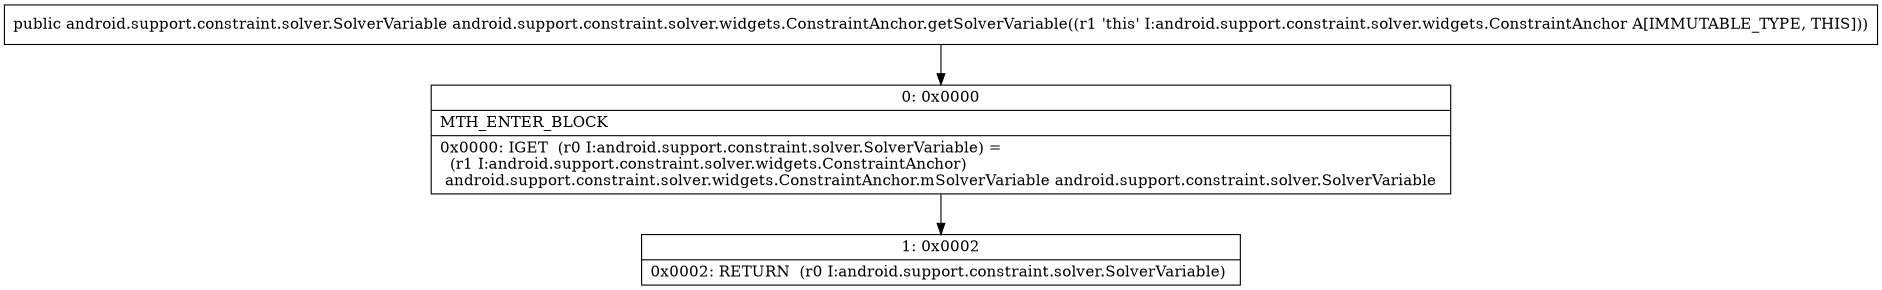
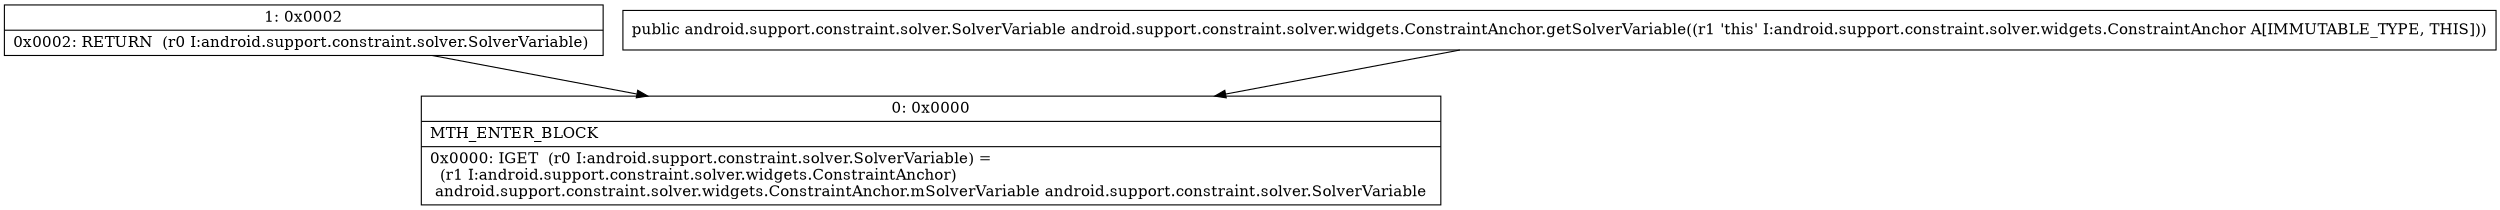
(941, 209) -> (534, 75)
